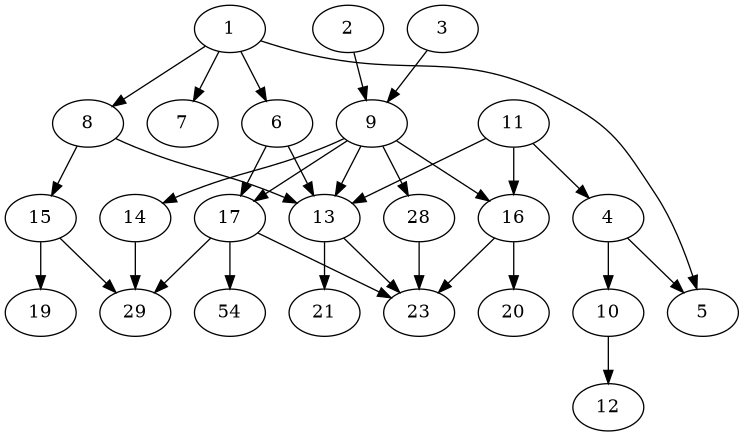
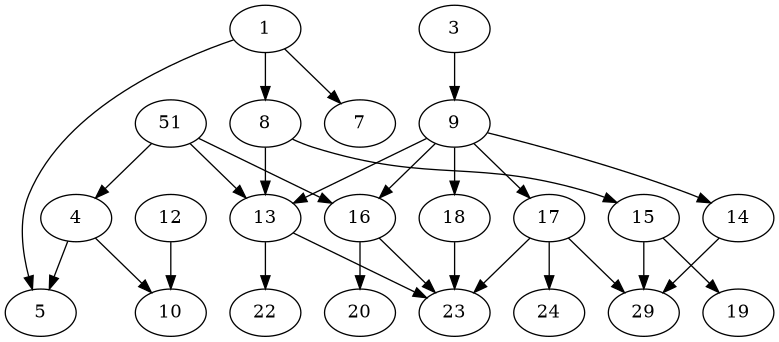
(348, 29) -> none
(277, 124) -> none
(514, 124) -> (171, 124)
(419, 218) -> (455, 218)
(230, 313) -> (549, 313)
(325, 313) -> (265, 313)
(608, 354) -> (171, 259)
